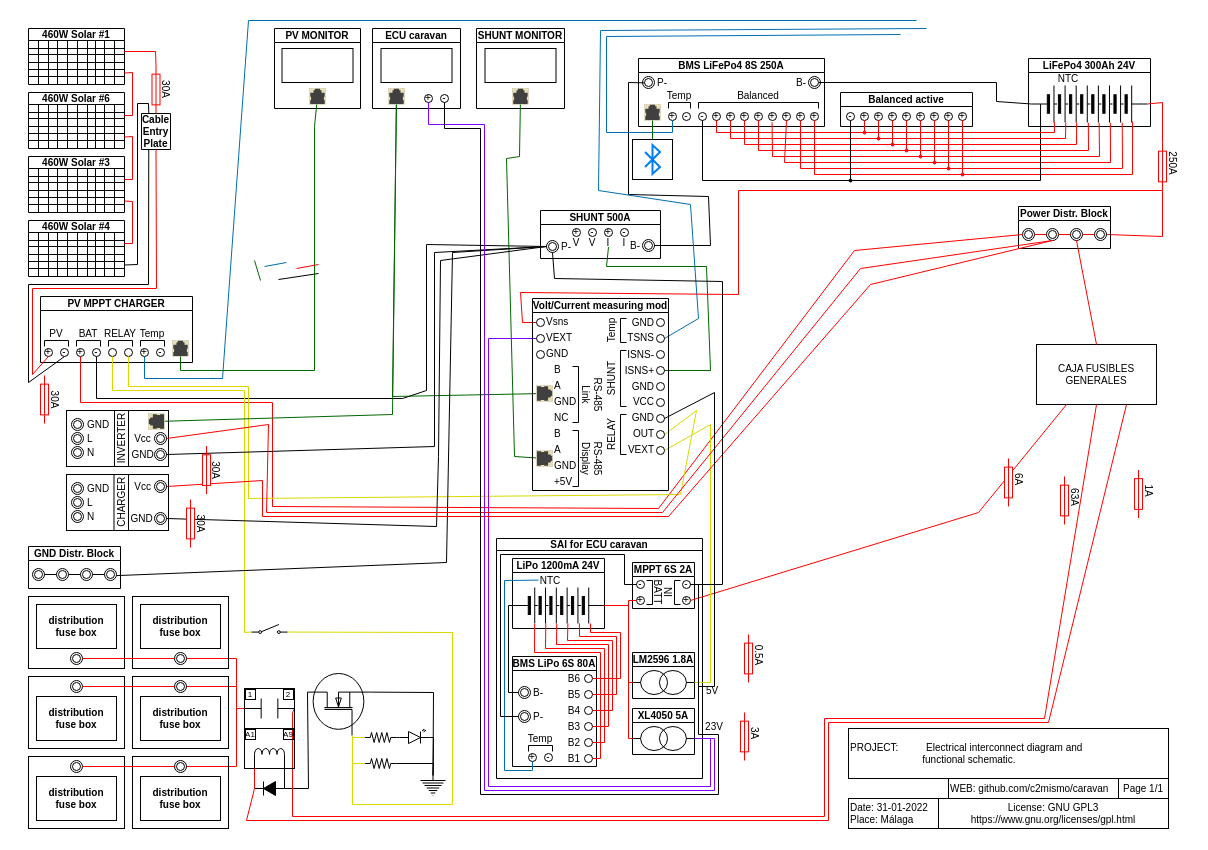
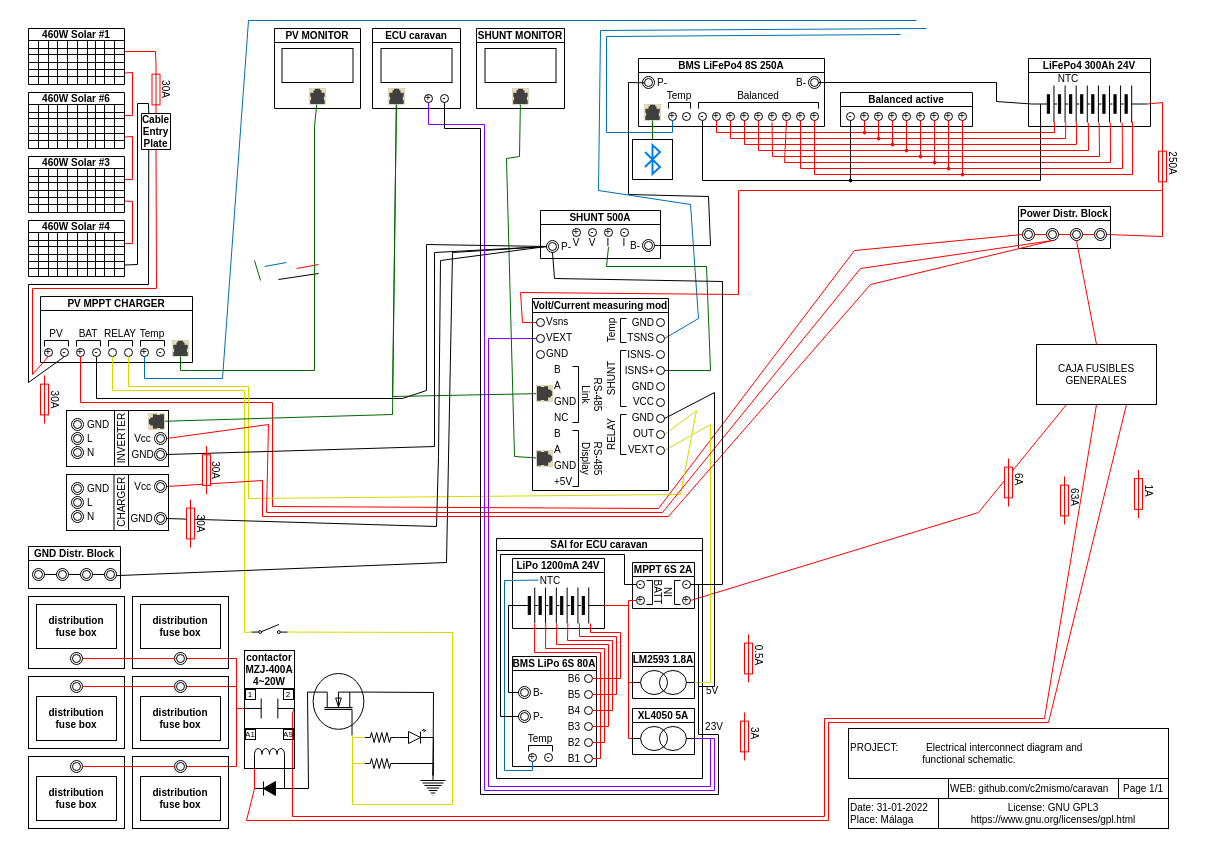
(663, 660) -> (663, 660)
none -> (270, 670)
